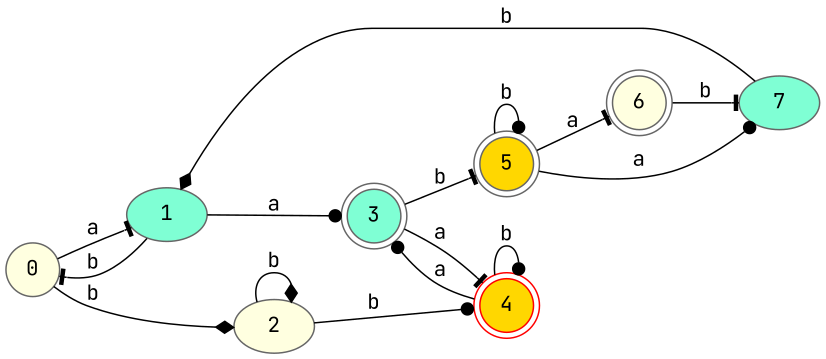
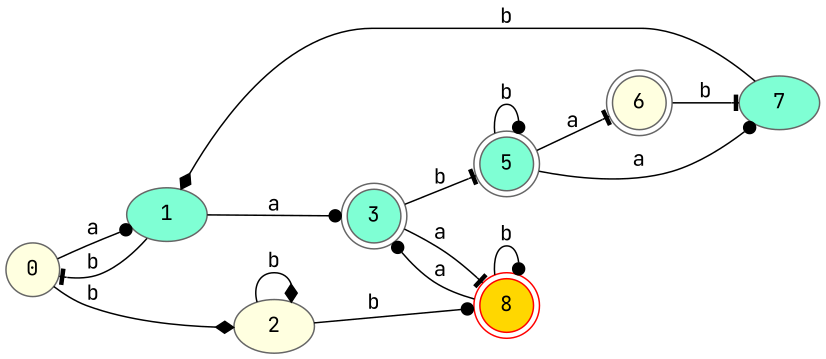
(507, 164) -> (507, 164)
(91, 244) -> (88, 245)
(507, 306) -> (507, 306)
